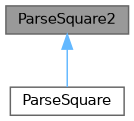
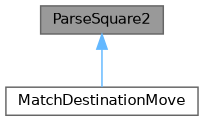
(67, 101) -> (102, 101)
